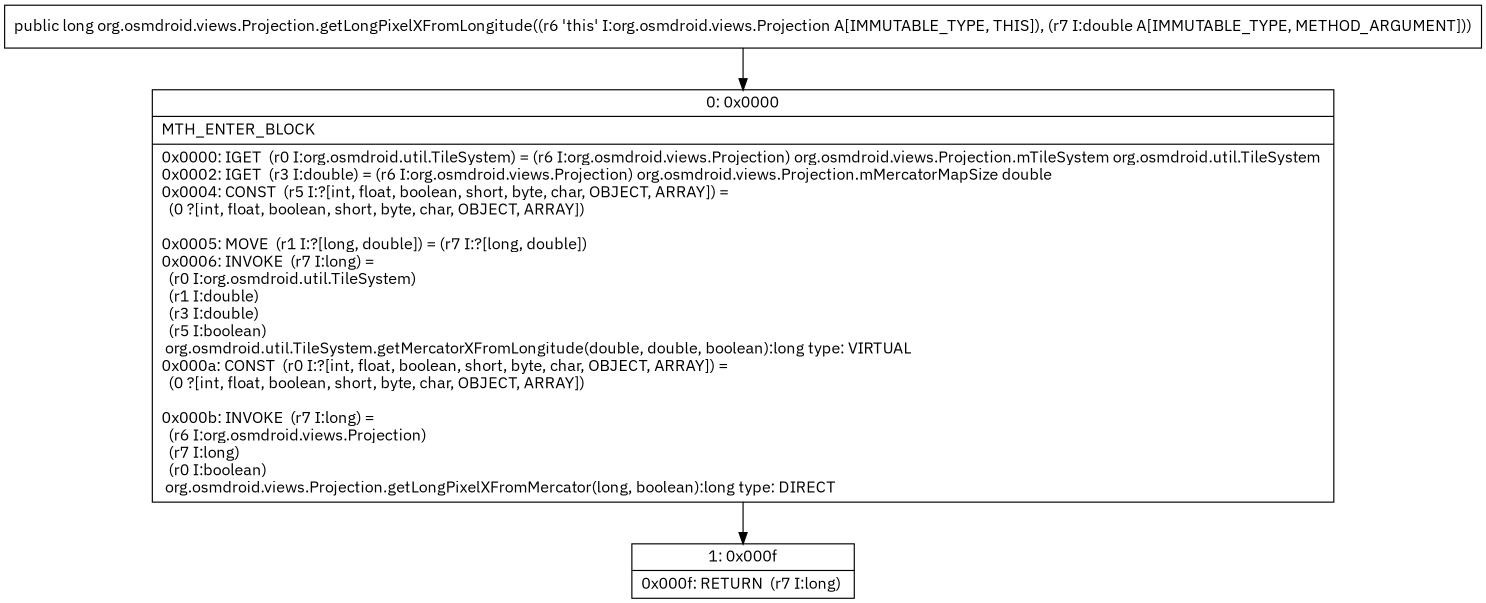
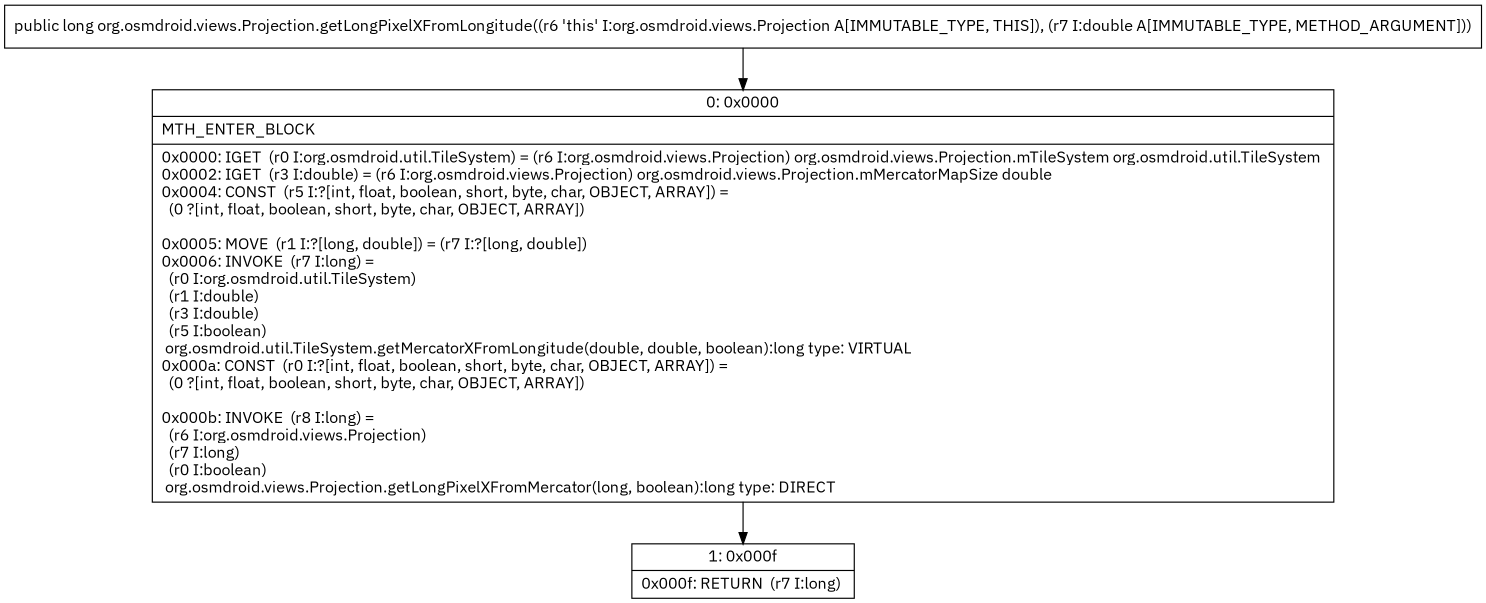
(270, 418) -> (270, 418)
